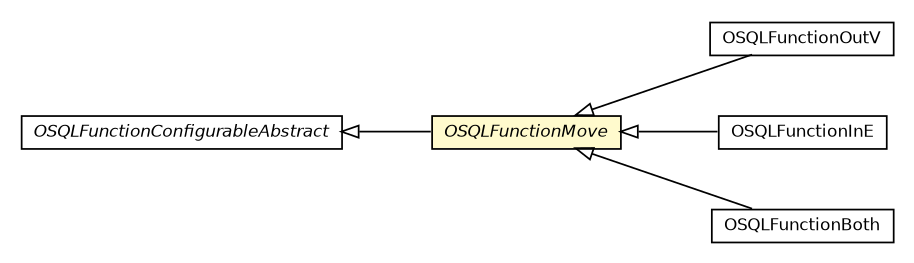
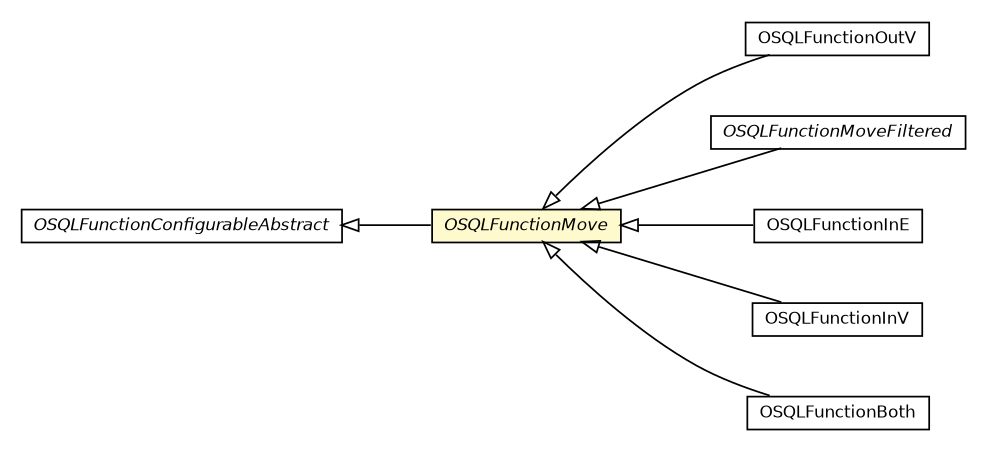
none -> (837, 132)
none -> (837, 319)
